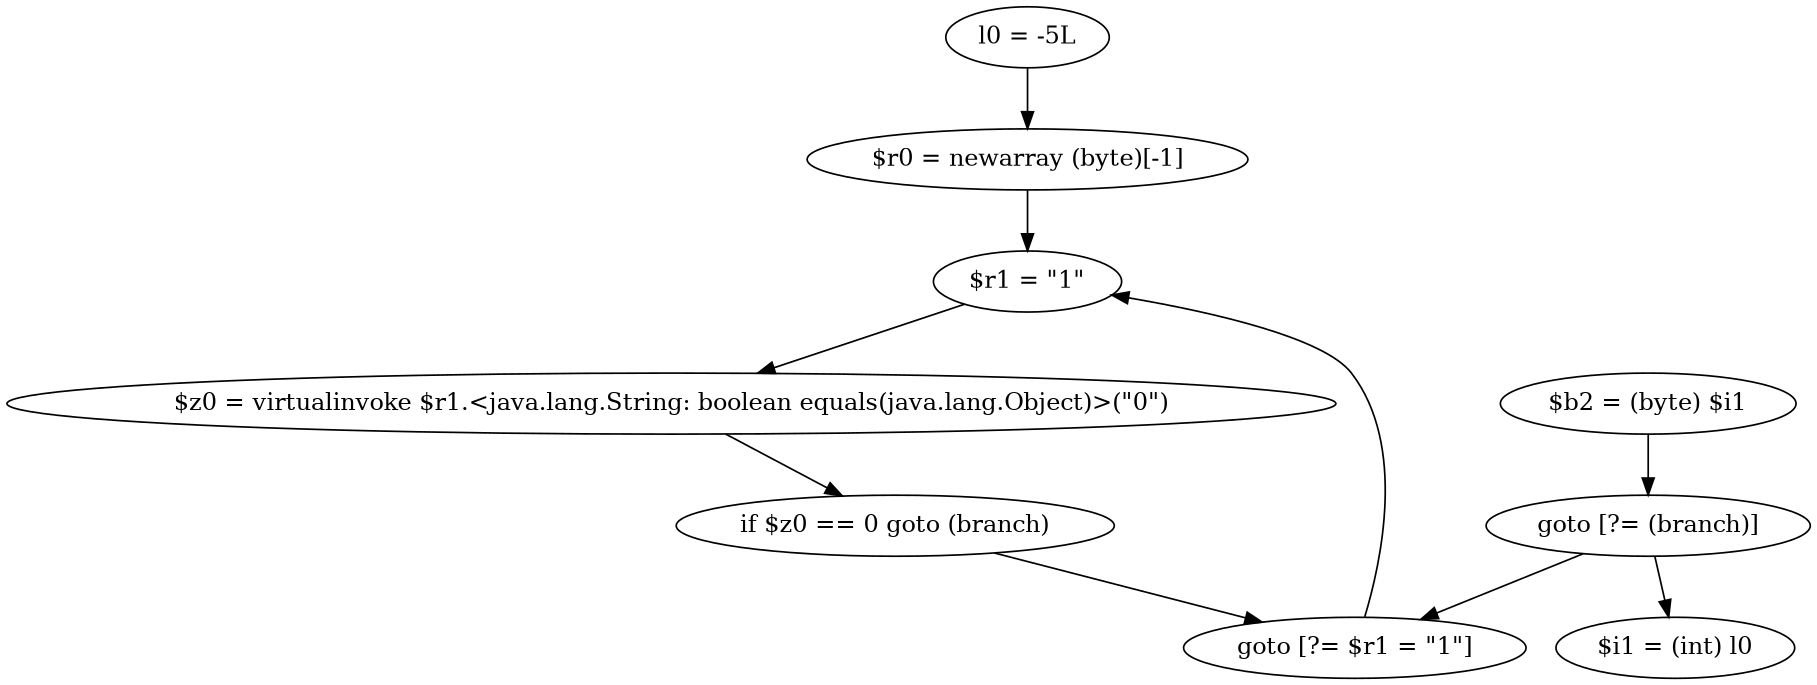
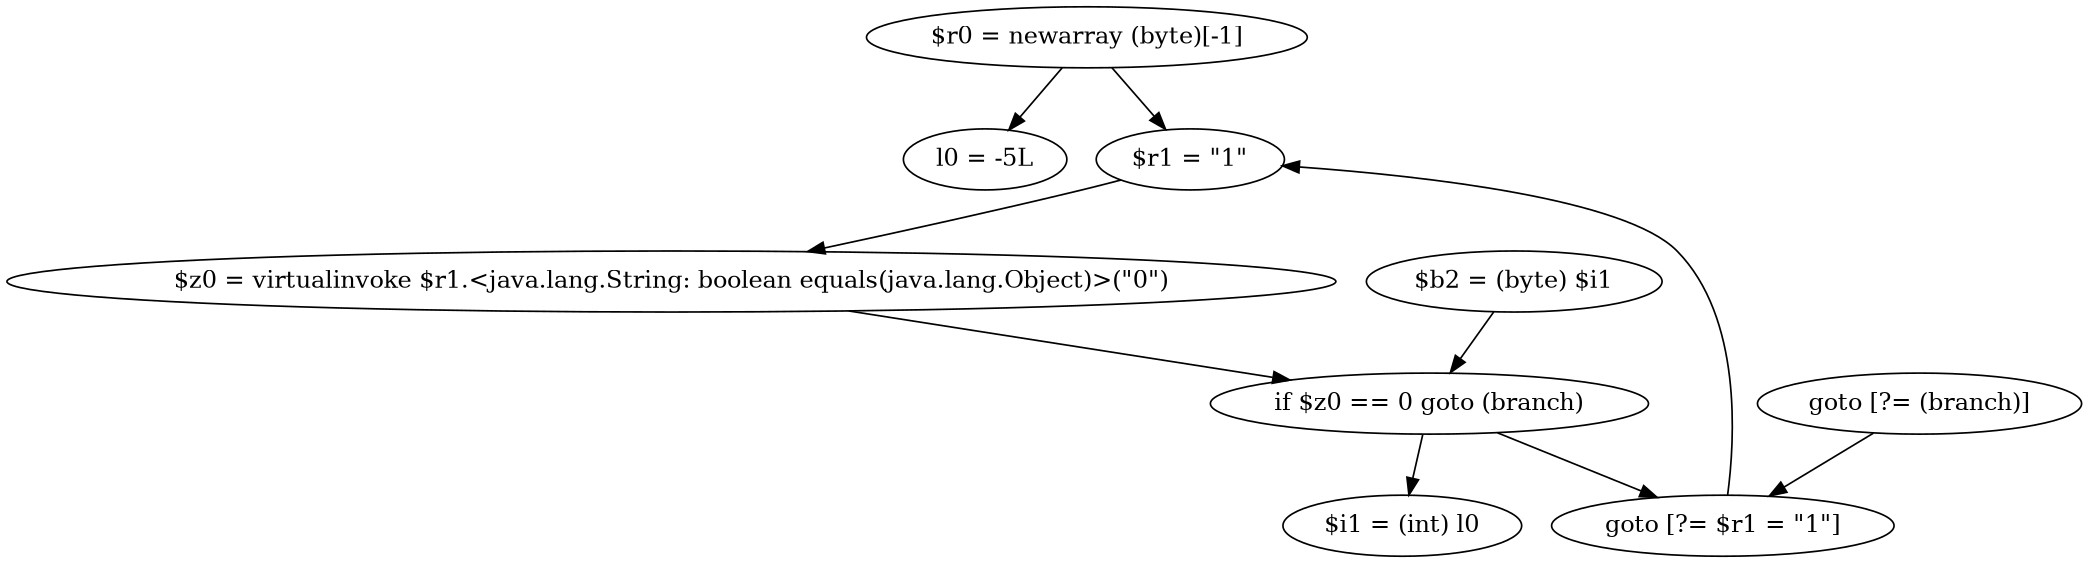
(1028, 90) -> (1041, 92)
(1648, 456) -> (1477, 335)
(1660, 578) -> (1418, 456)
